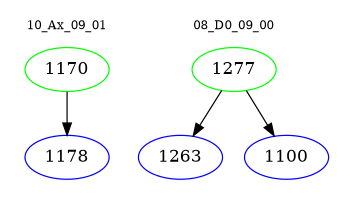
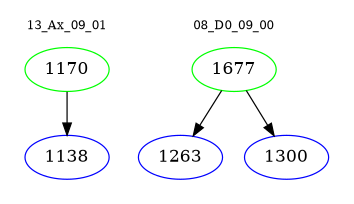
(67, 26) -> (67, 26)
(234, 70) -> (234, 70)
(67, 157) -> (67, 157)
(287, 157) -> (287, 157)
